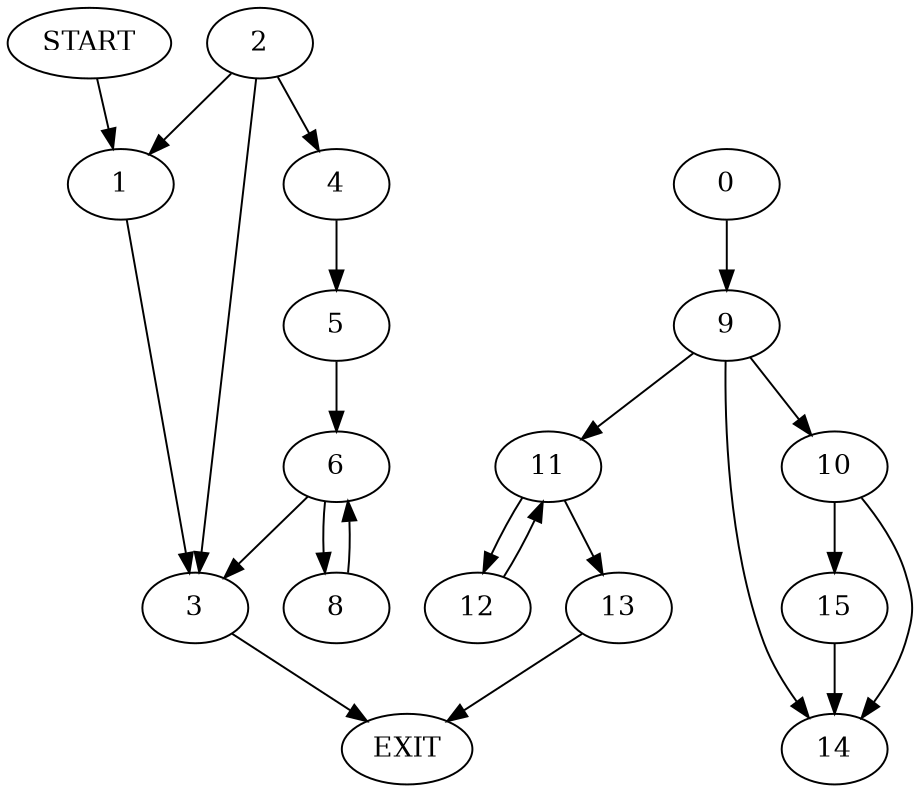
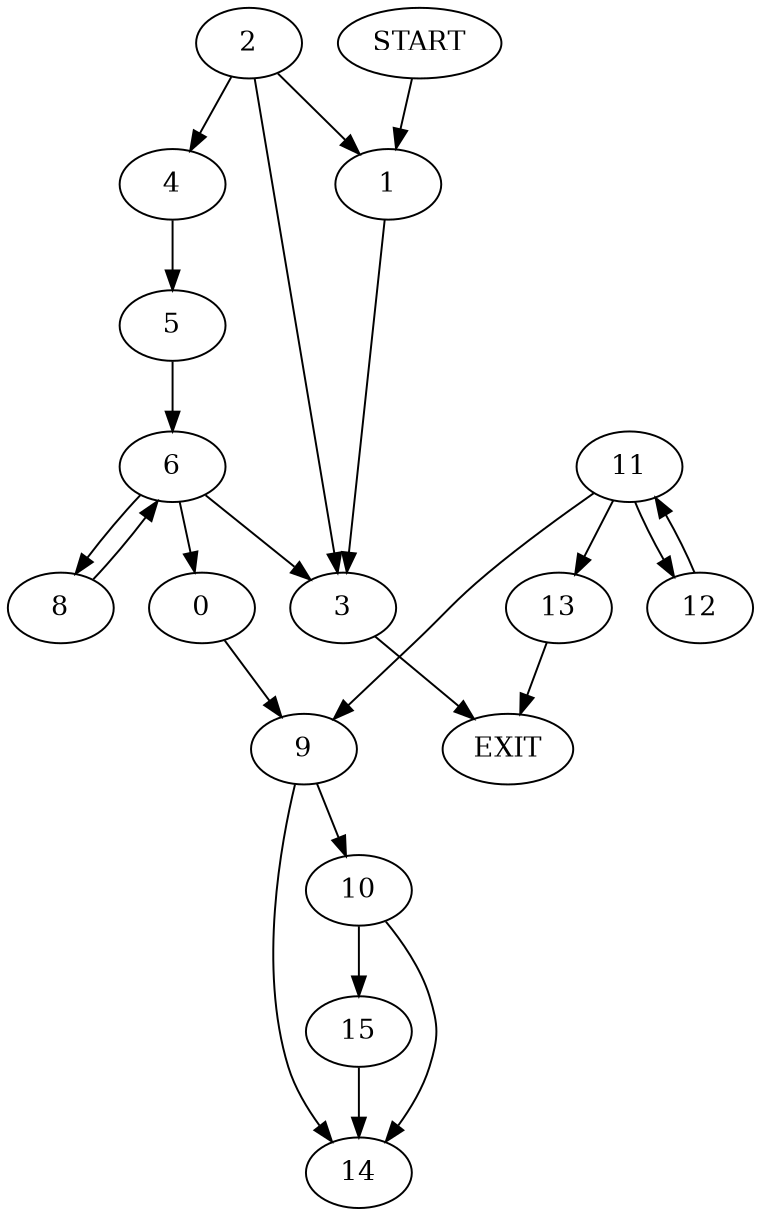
(645, 390) -> (465, 593)
none -> (185, 527)
